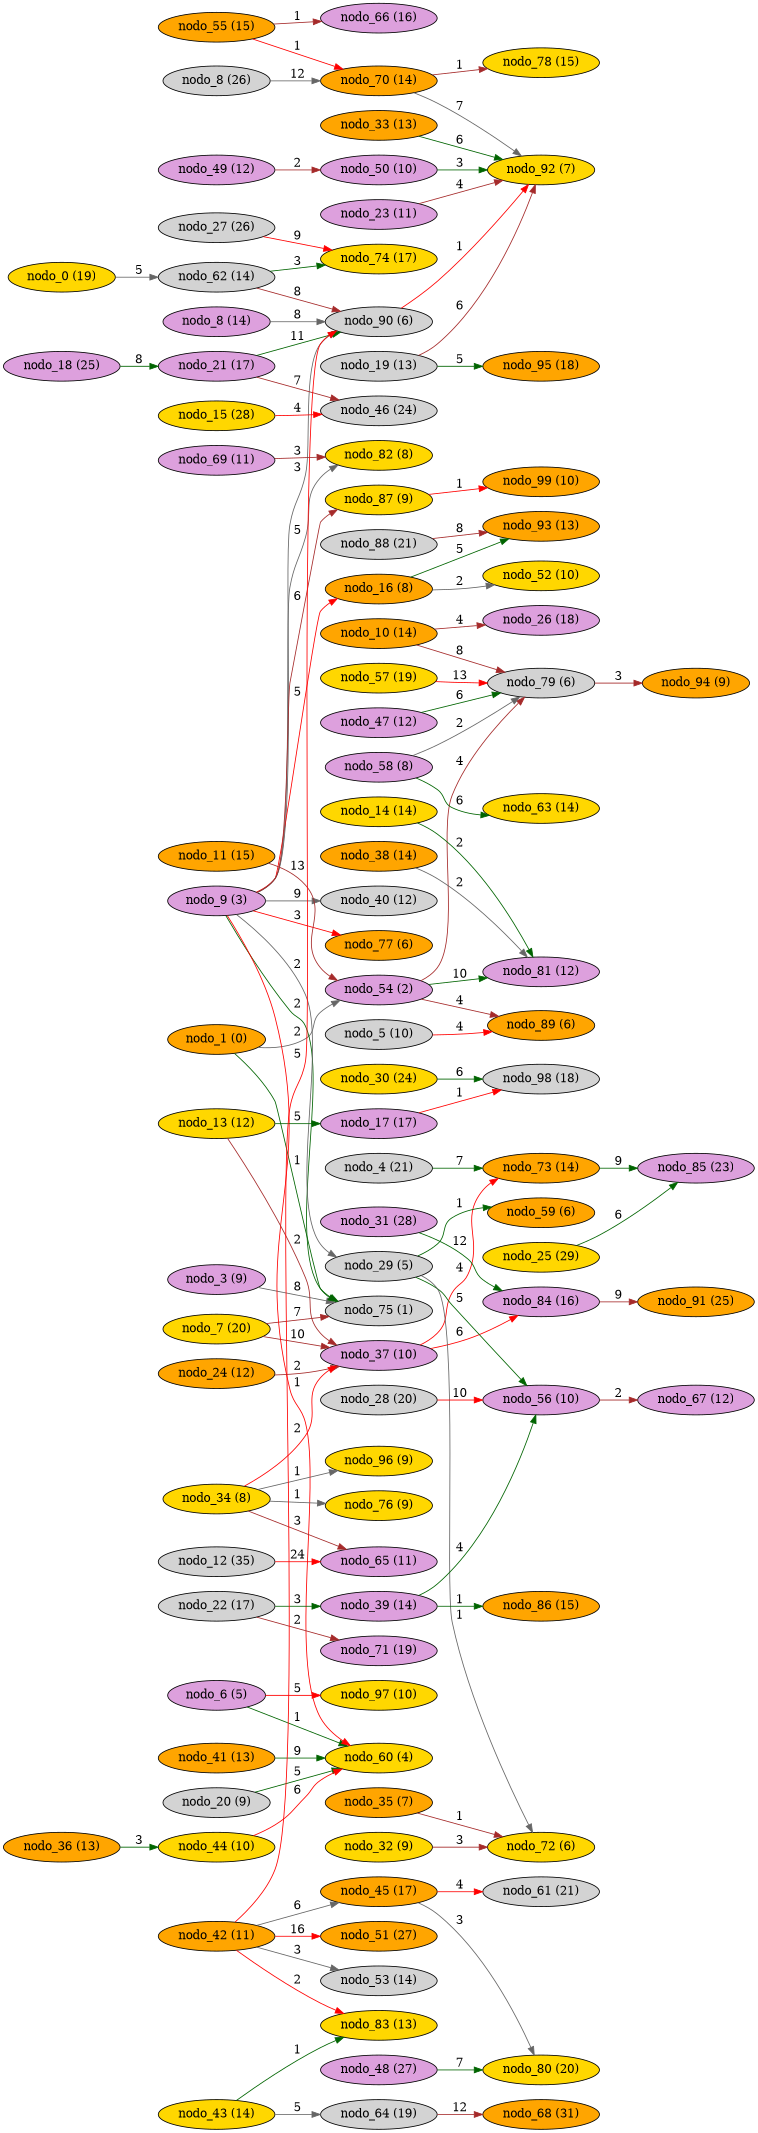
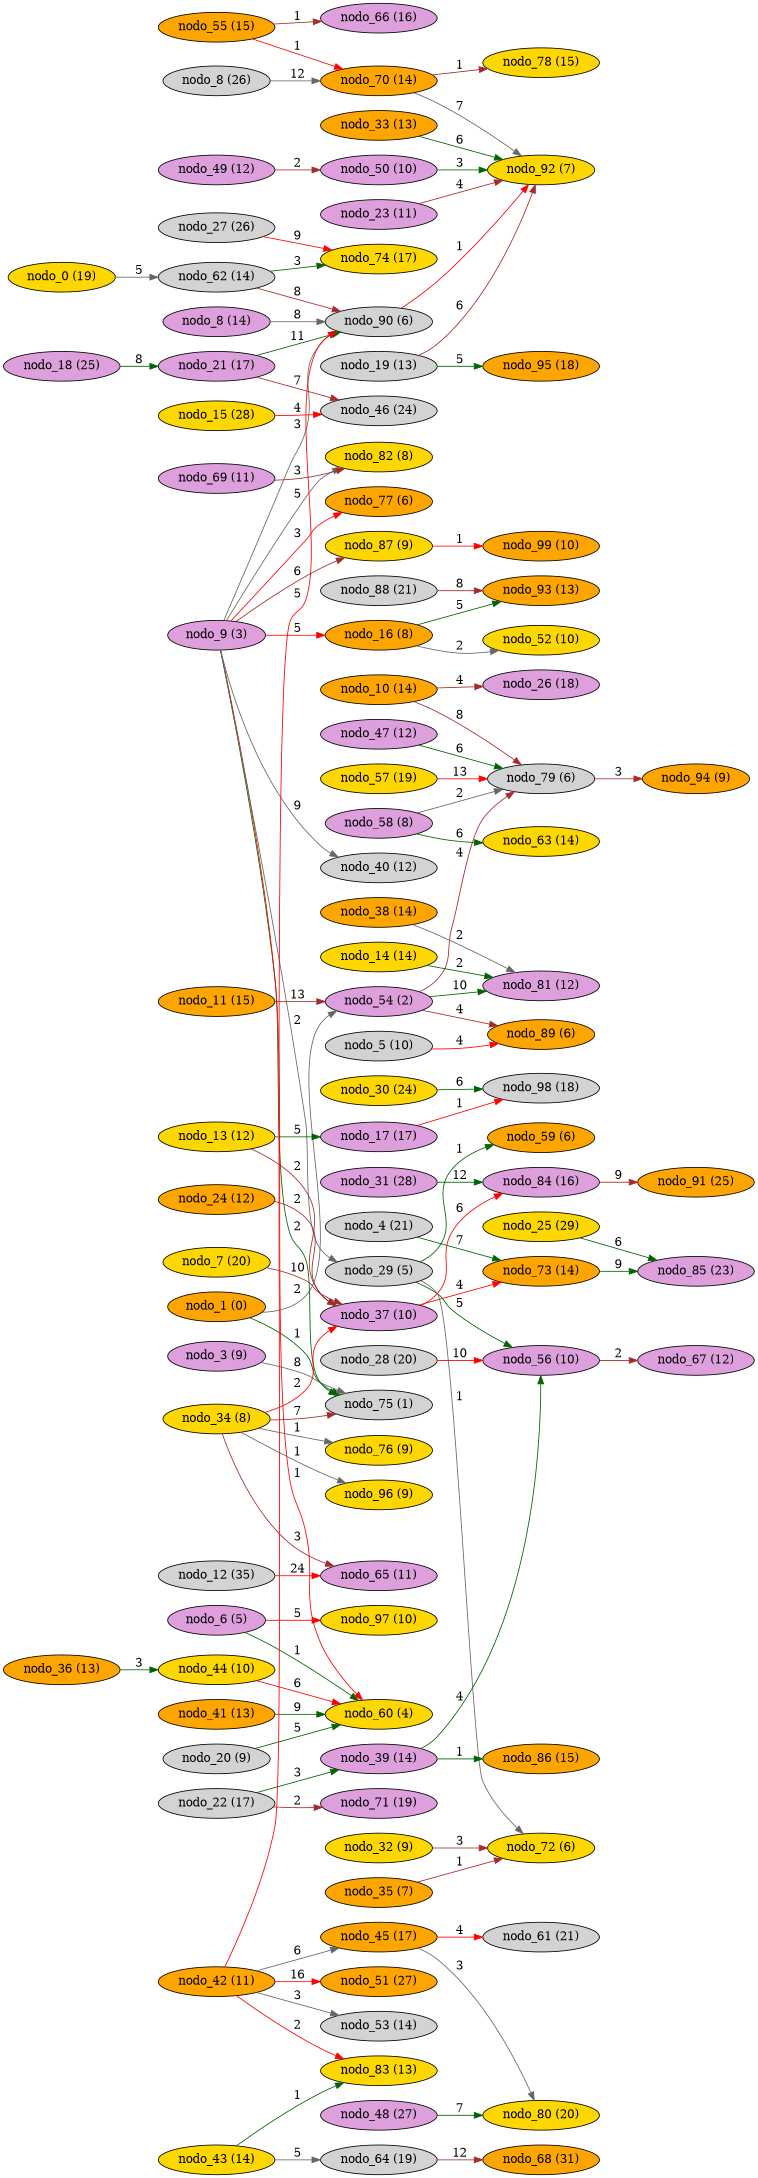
(294, 1320) -> (299, 1419)
